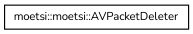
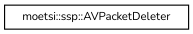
(97, 17) -> (97, 17)
